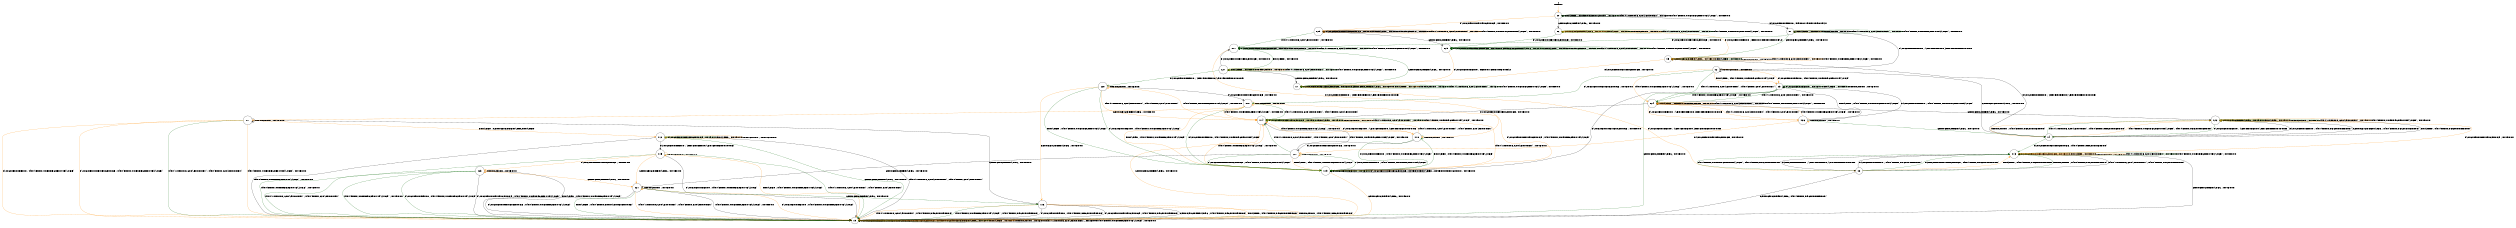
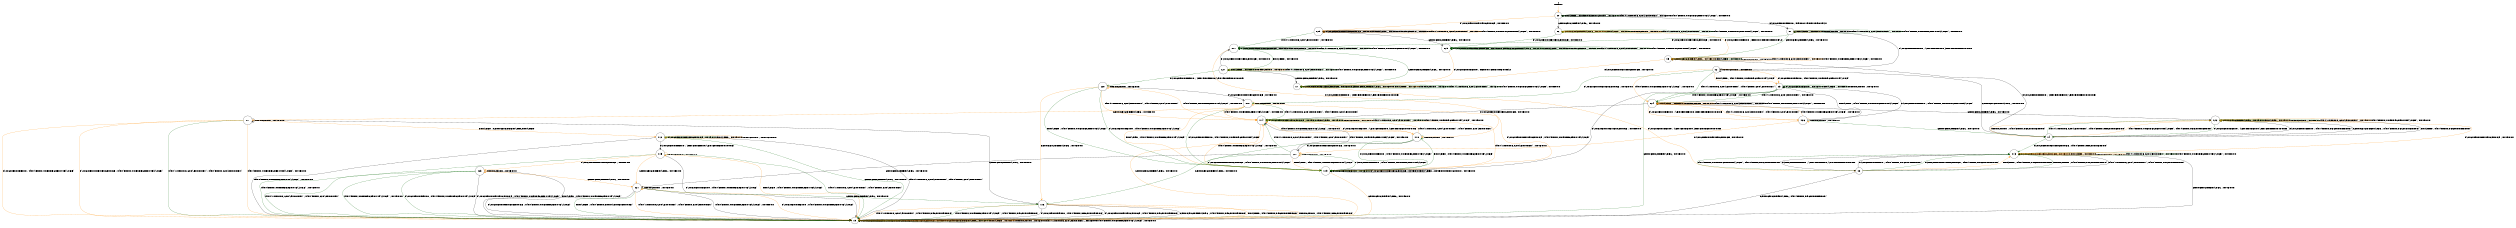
none -> (1246, 152)
